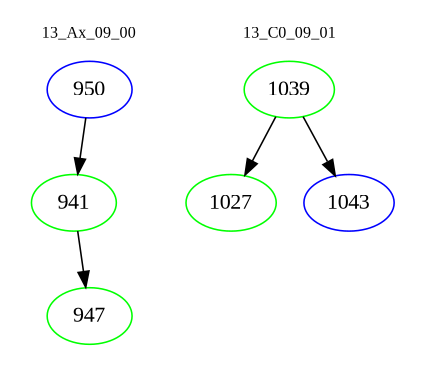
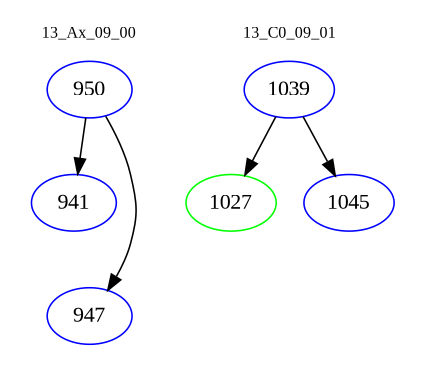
(289, 90) -> (289, 90)
(74, 203) -> (74, 203)
(349, 203) -> (349, 203)
(81, 251) -> (135, 195)
(90, 316) -> (90, 316)
